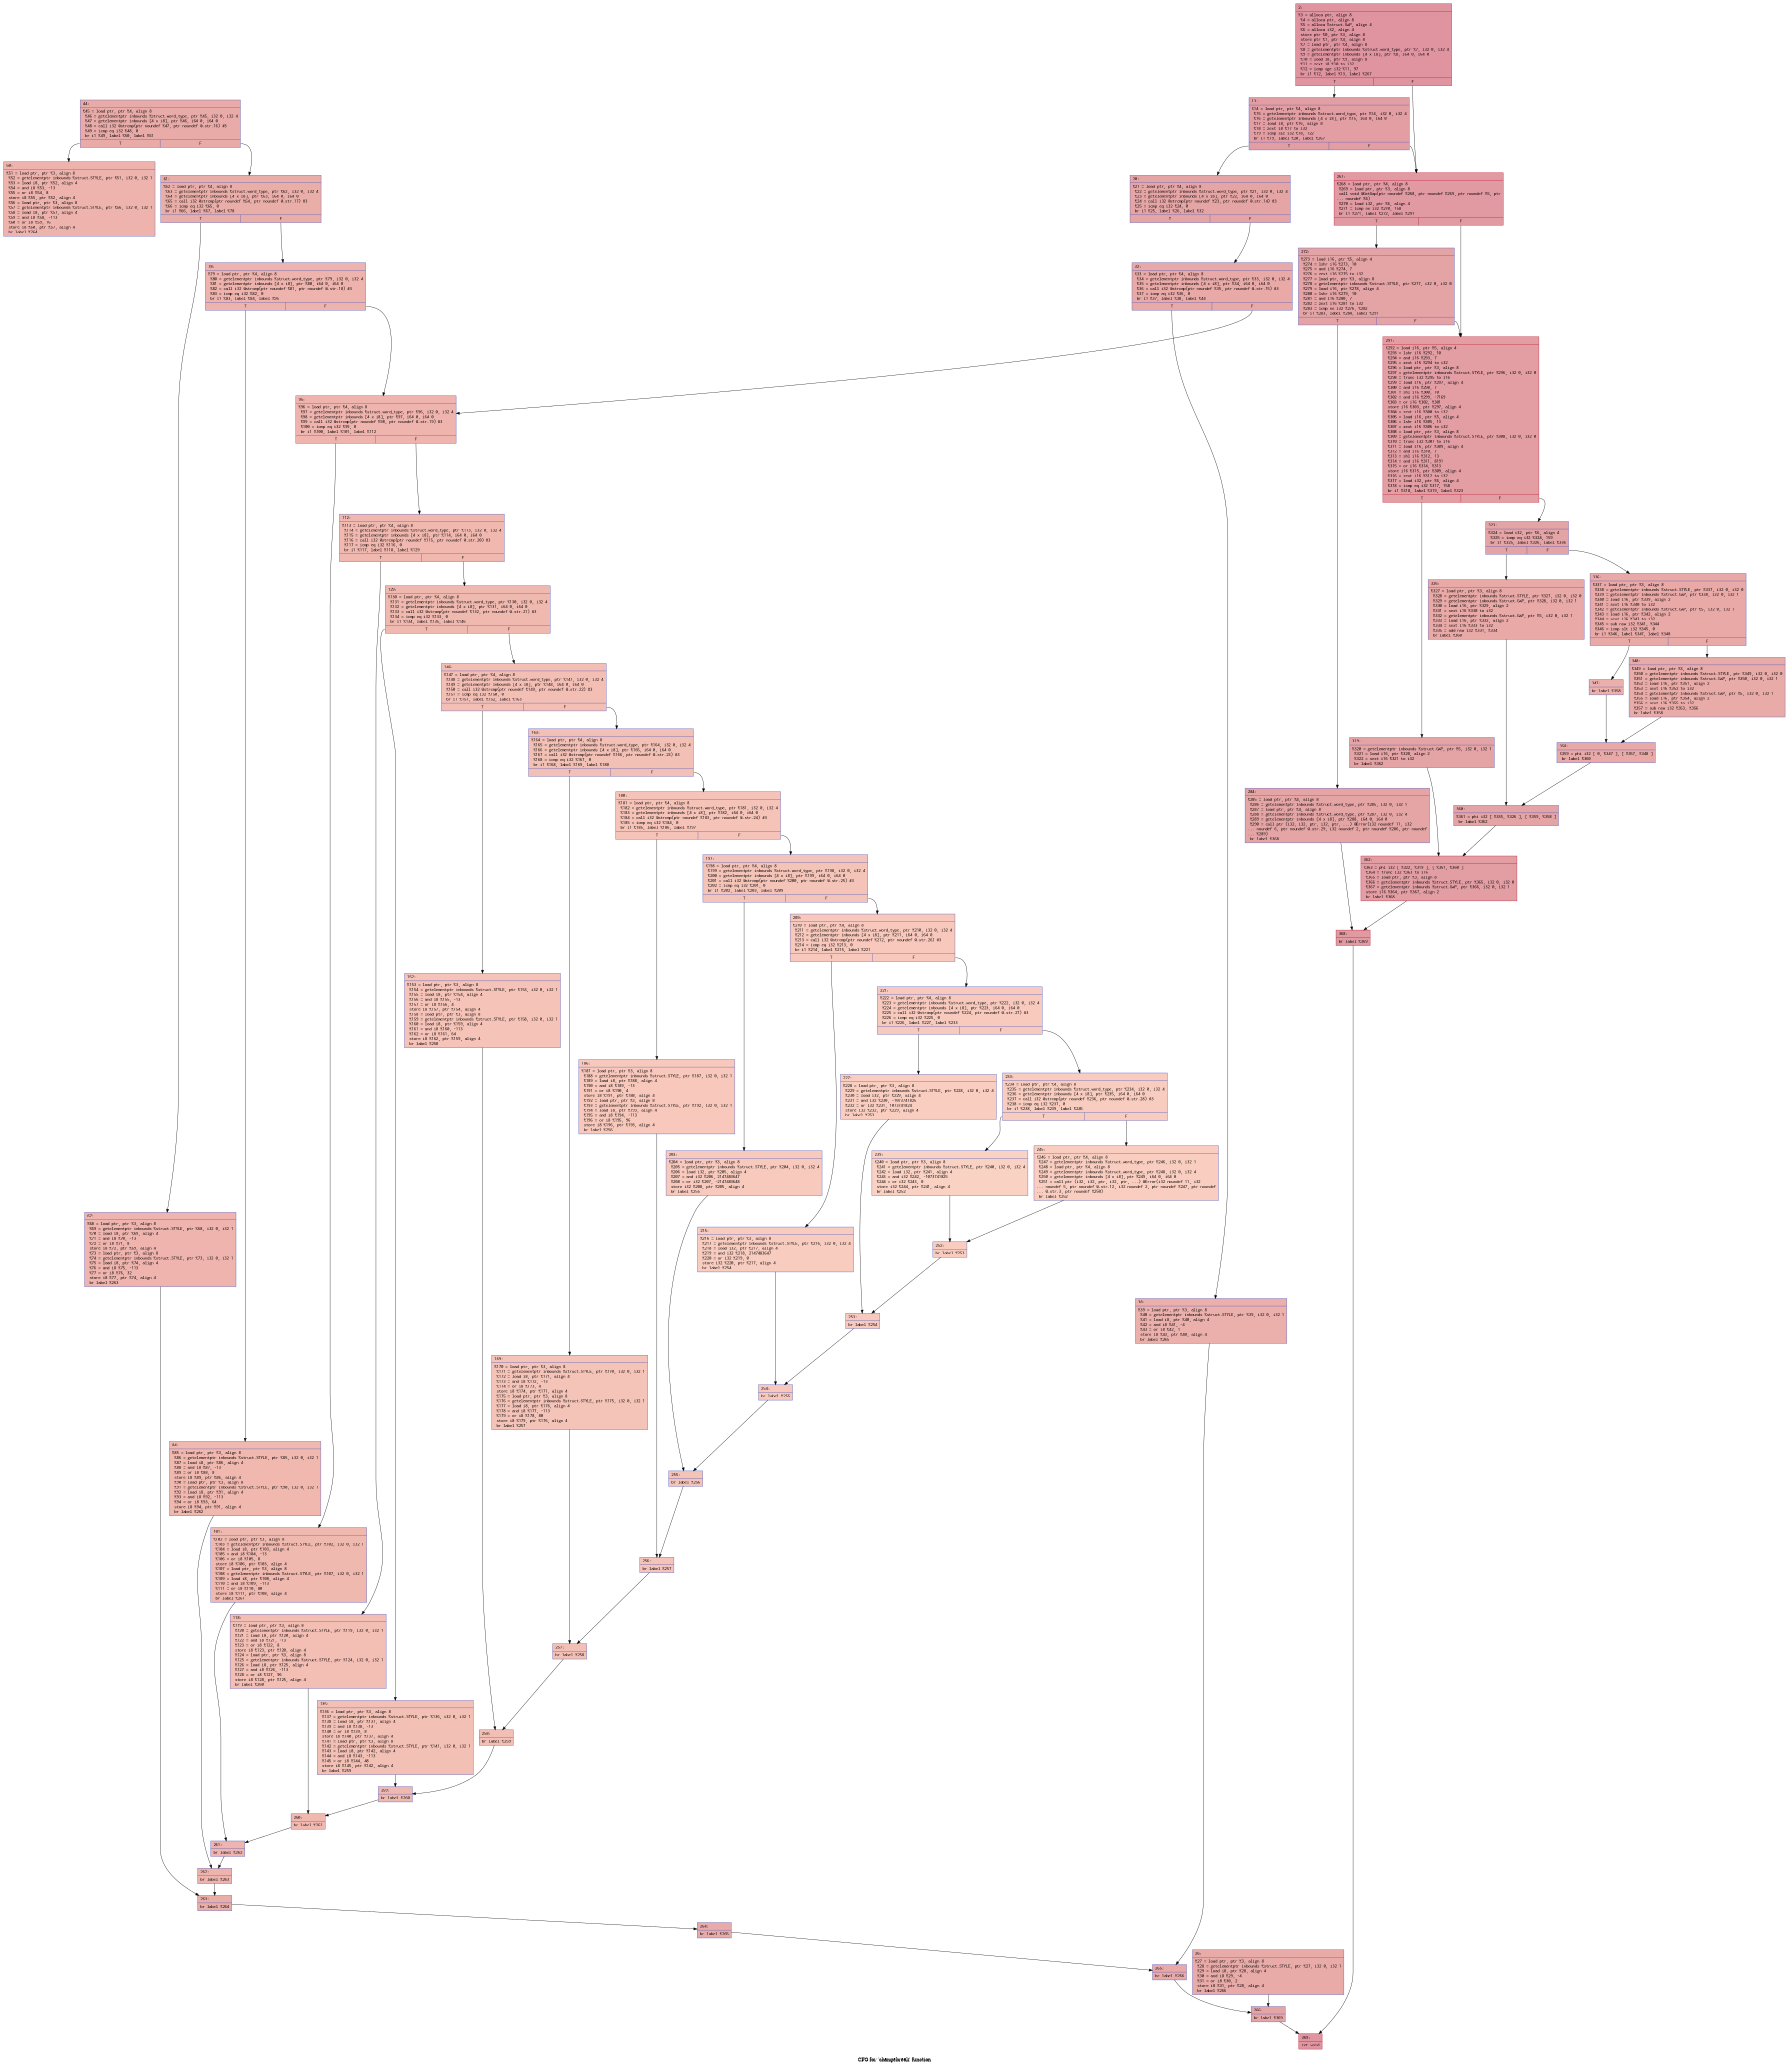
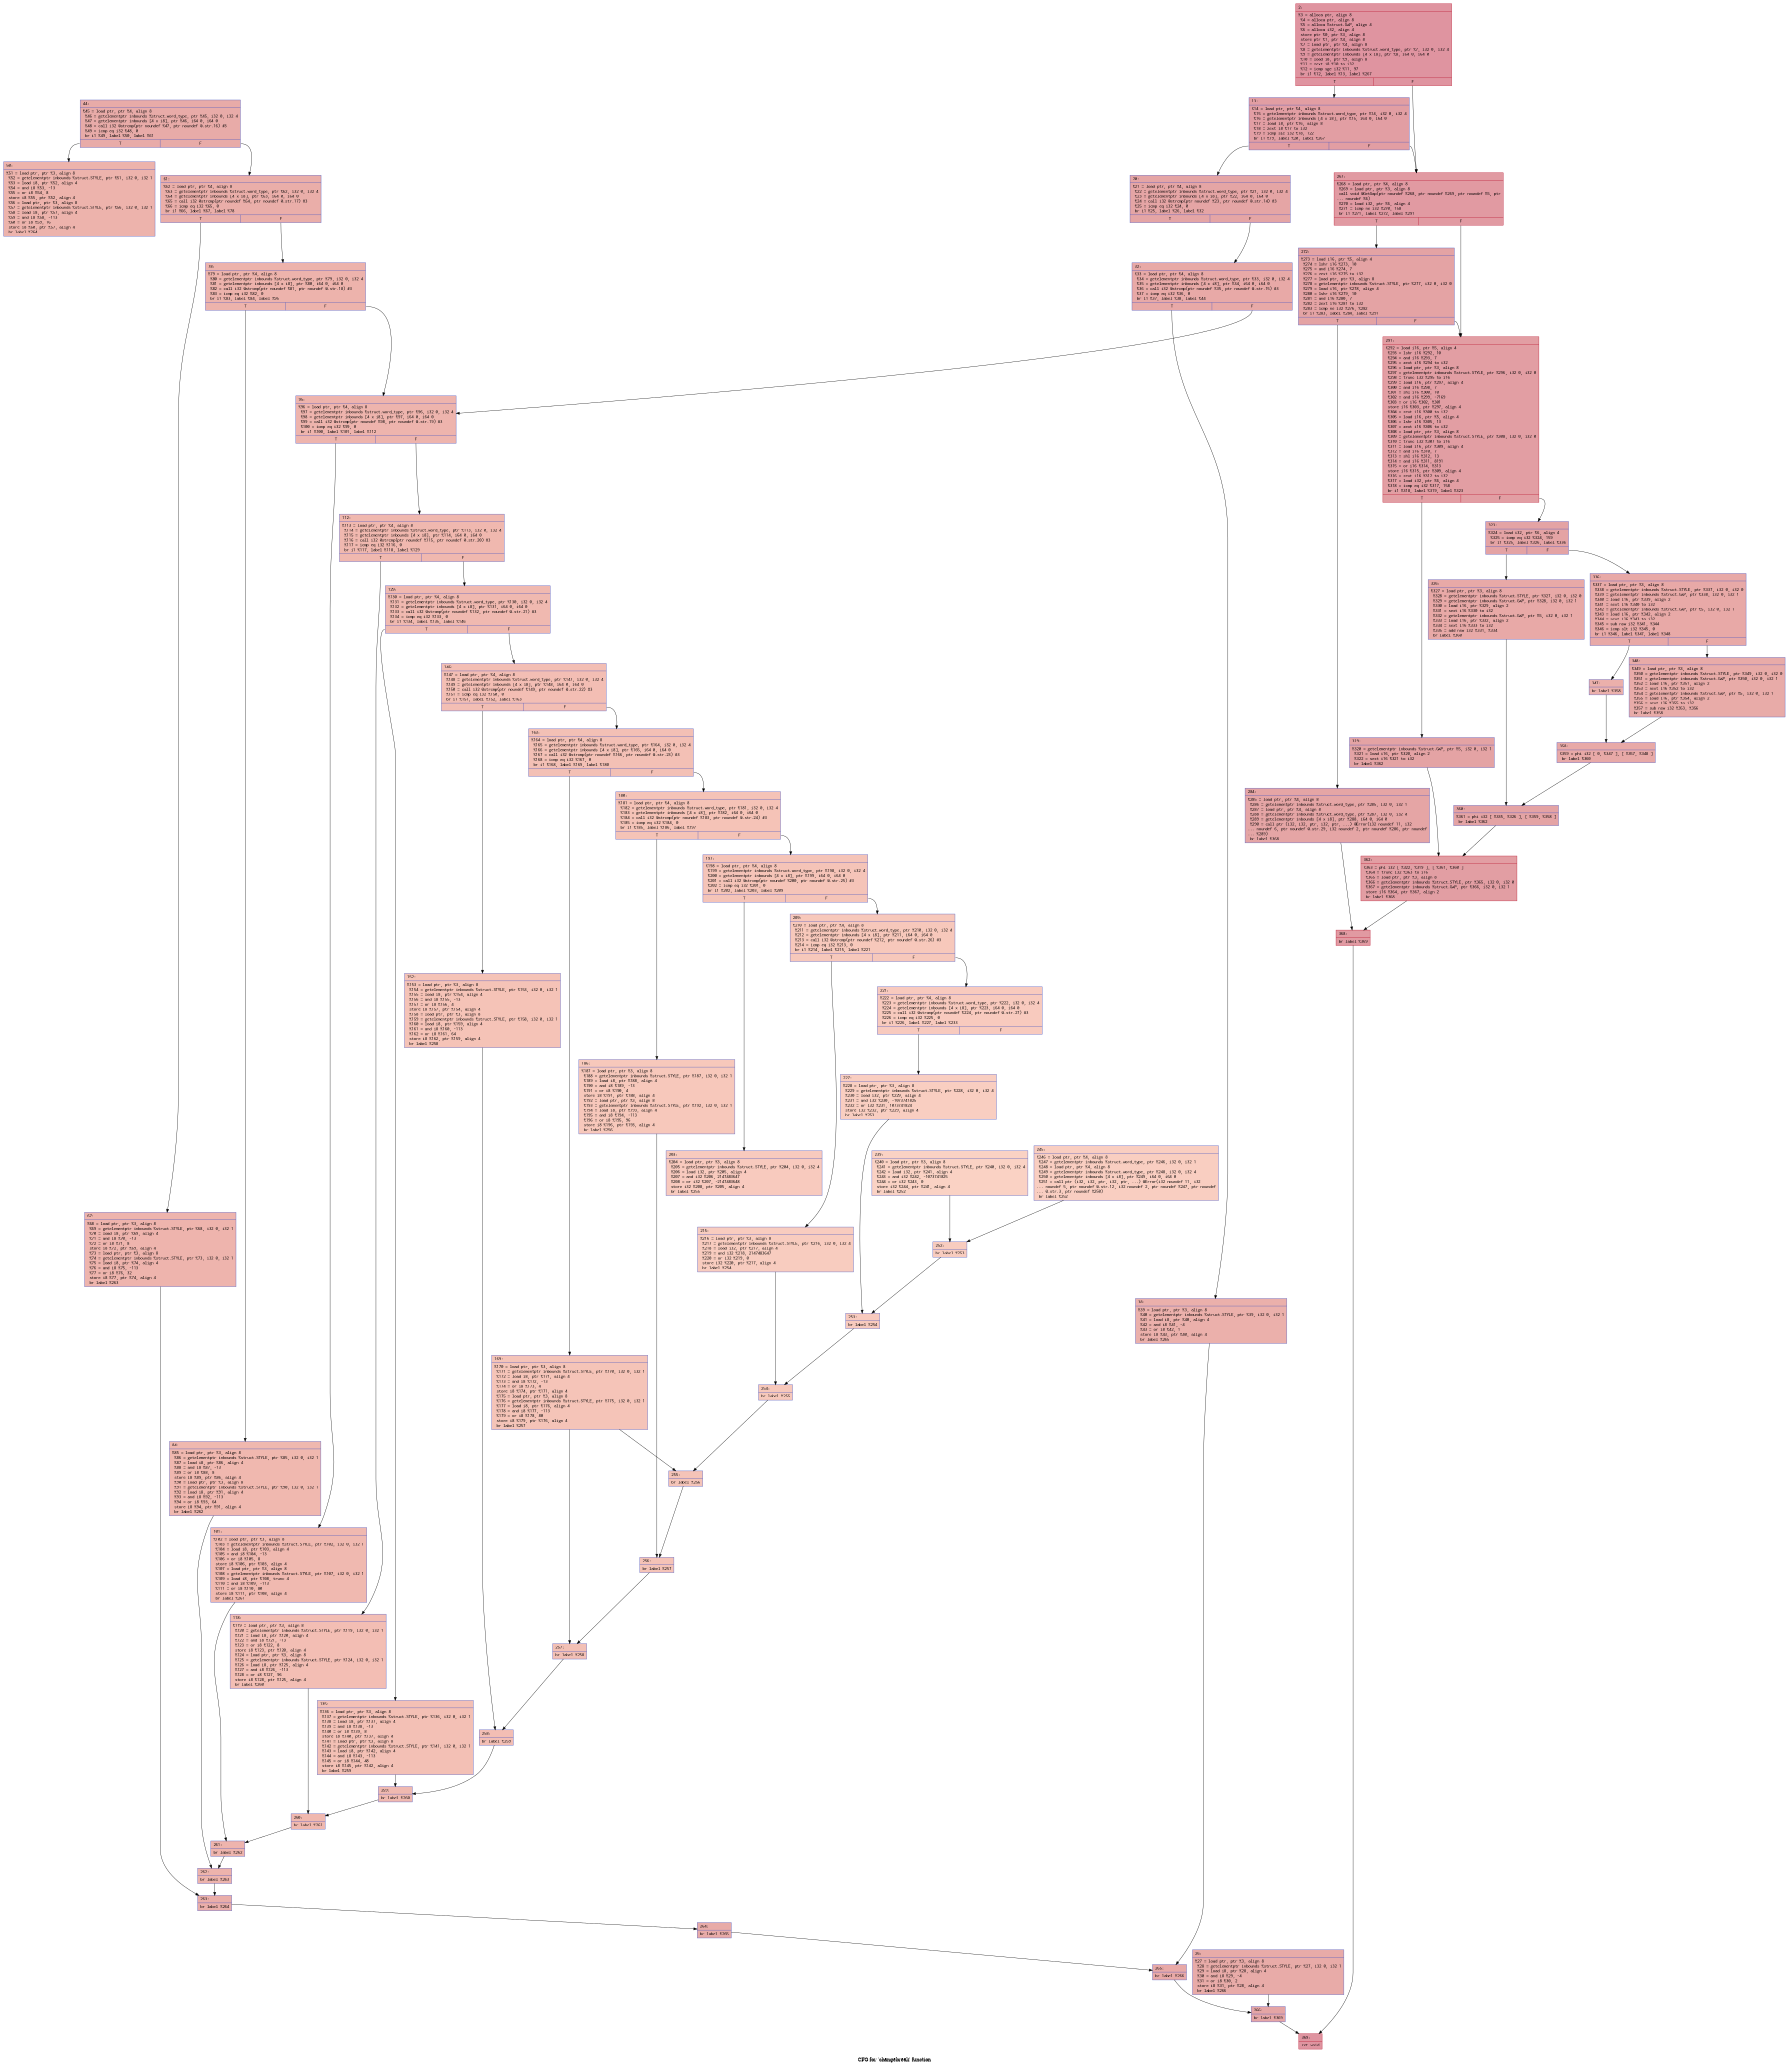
(1085, 1097) -> none
(669, 1328) -> (646, 1449)
(251, 1579) -> (251, 1579)
